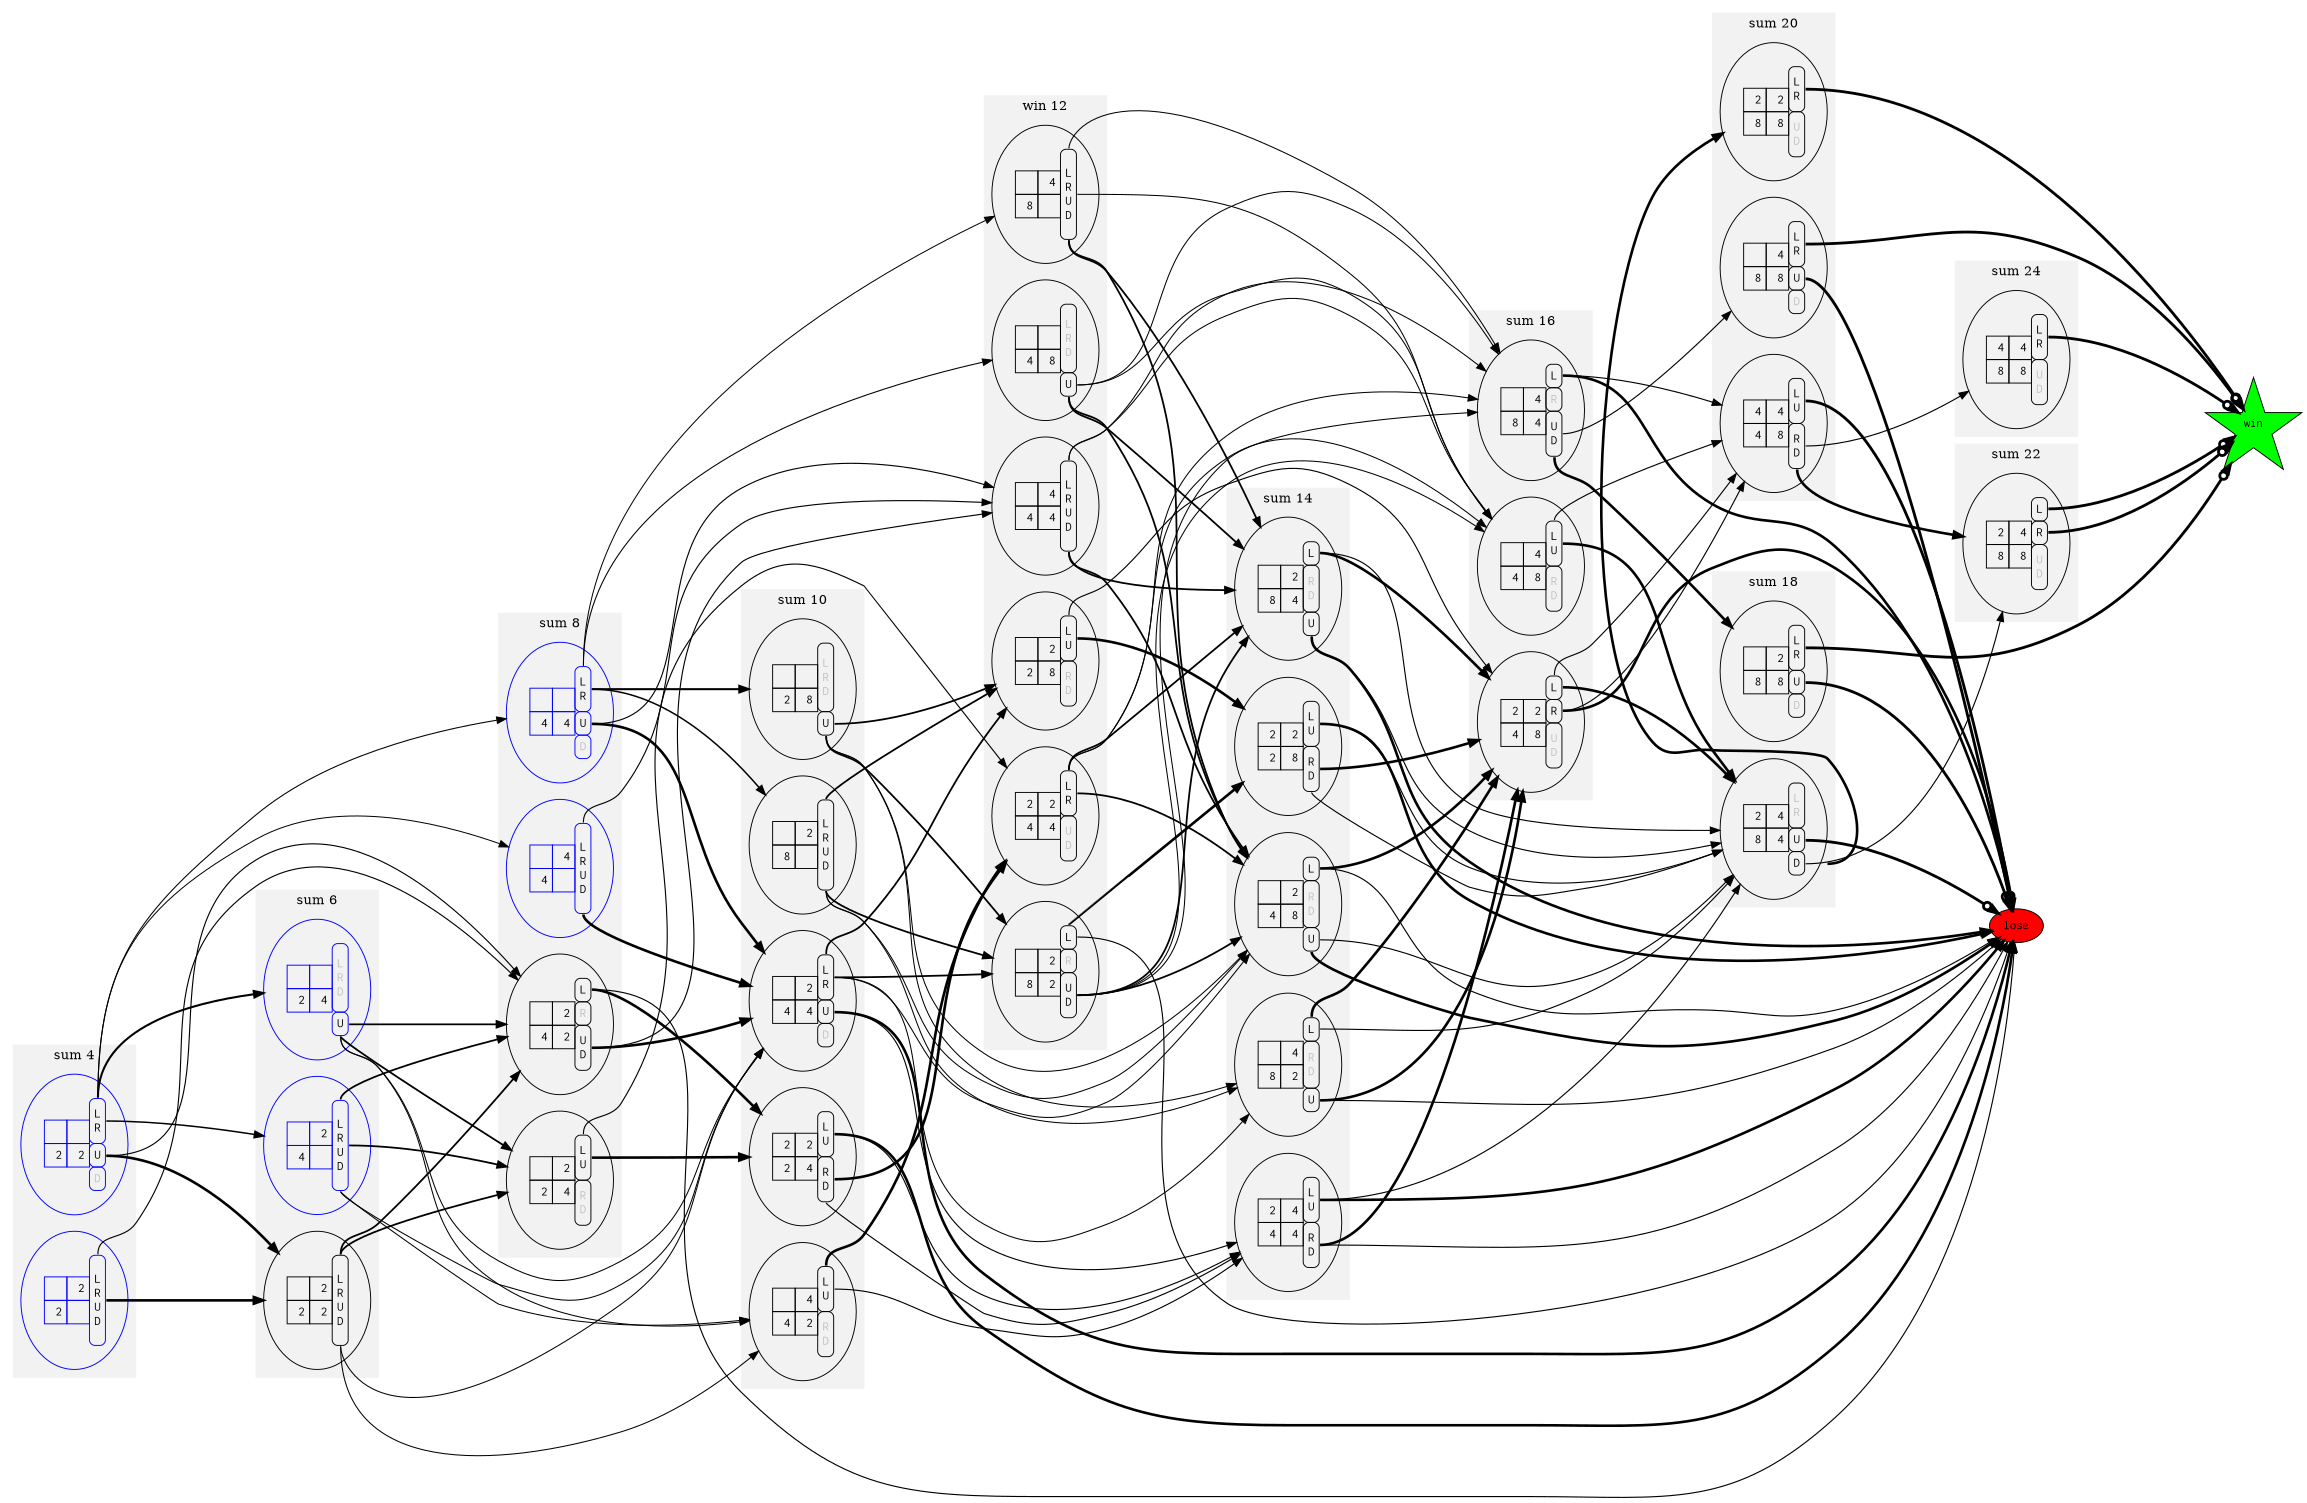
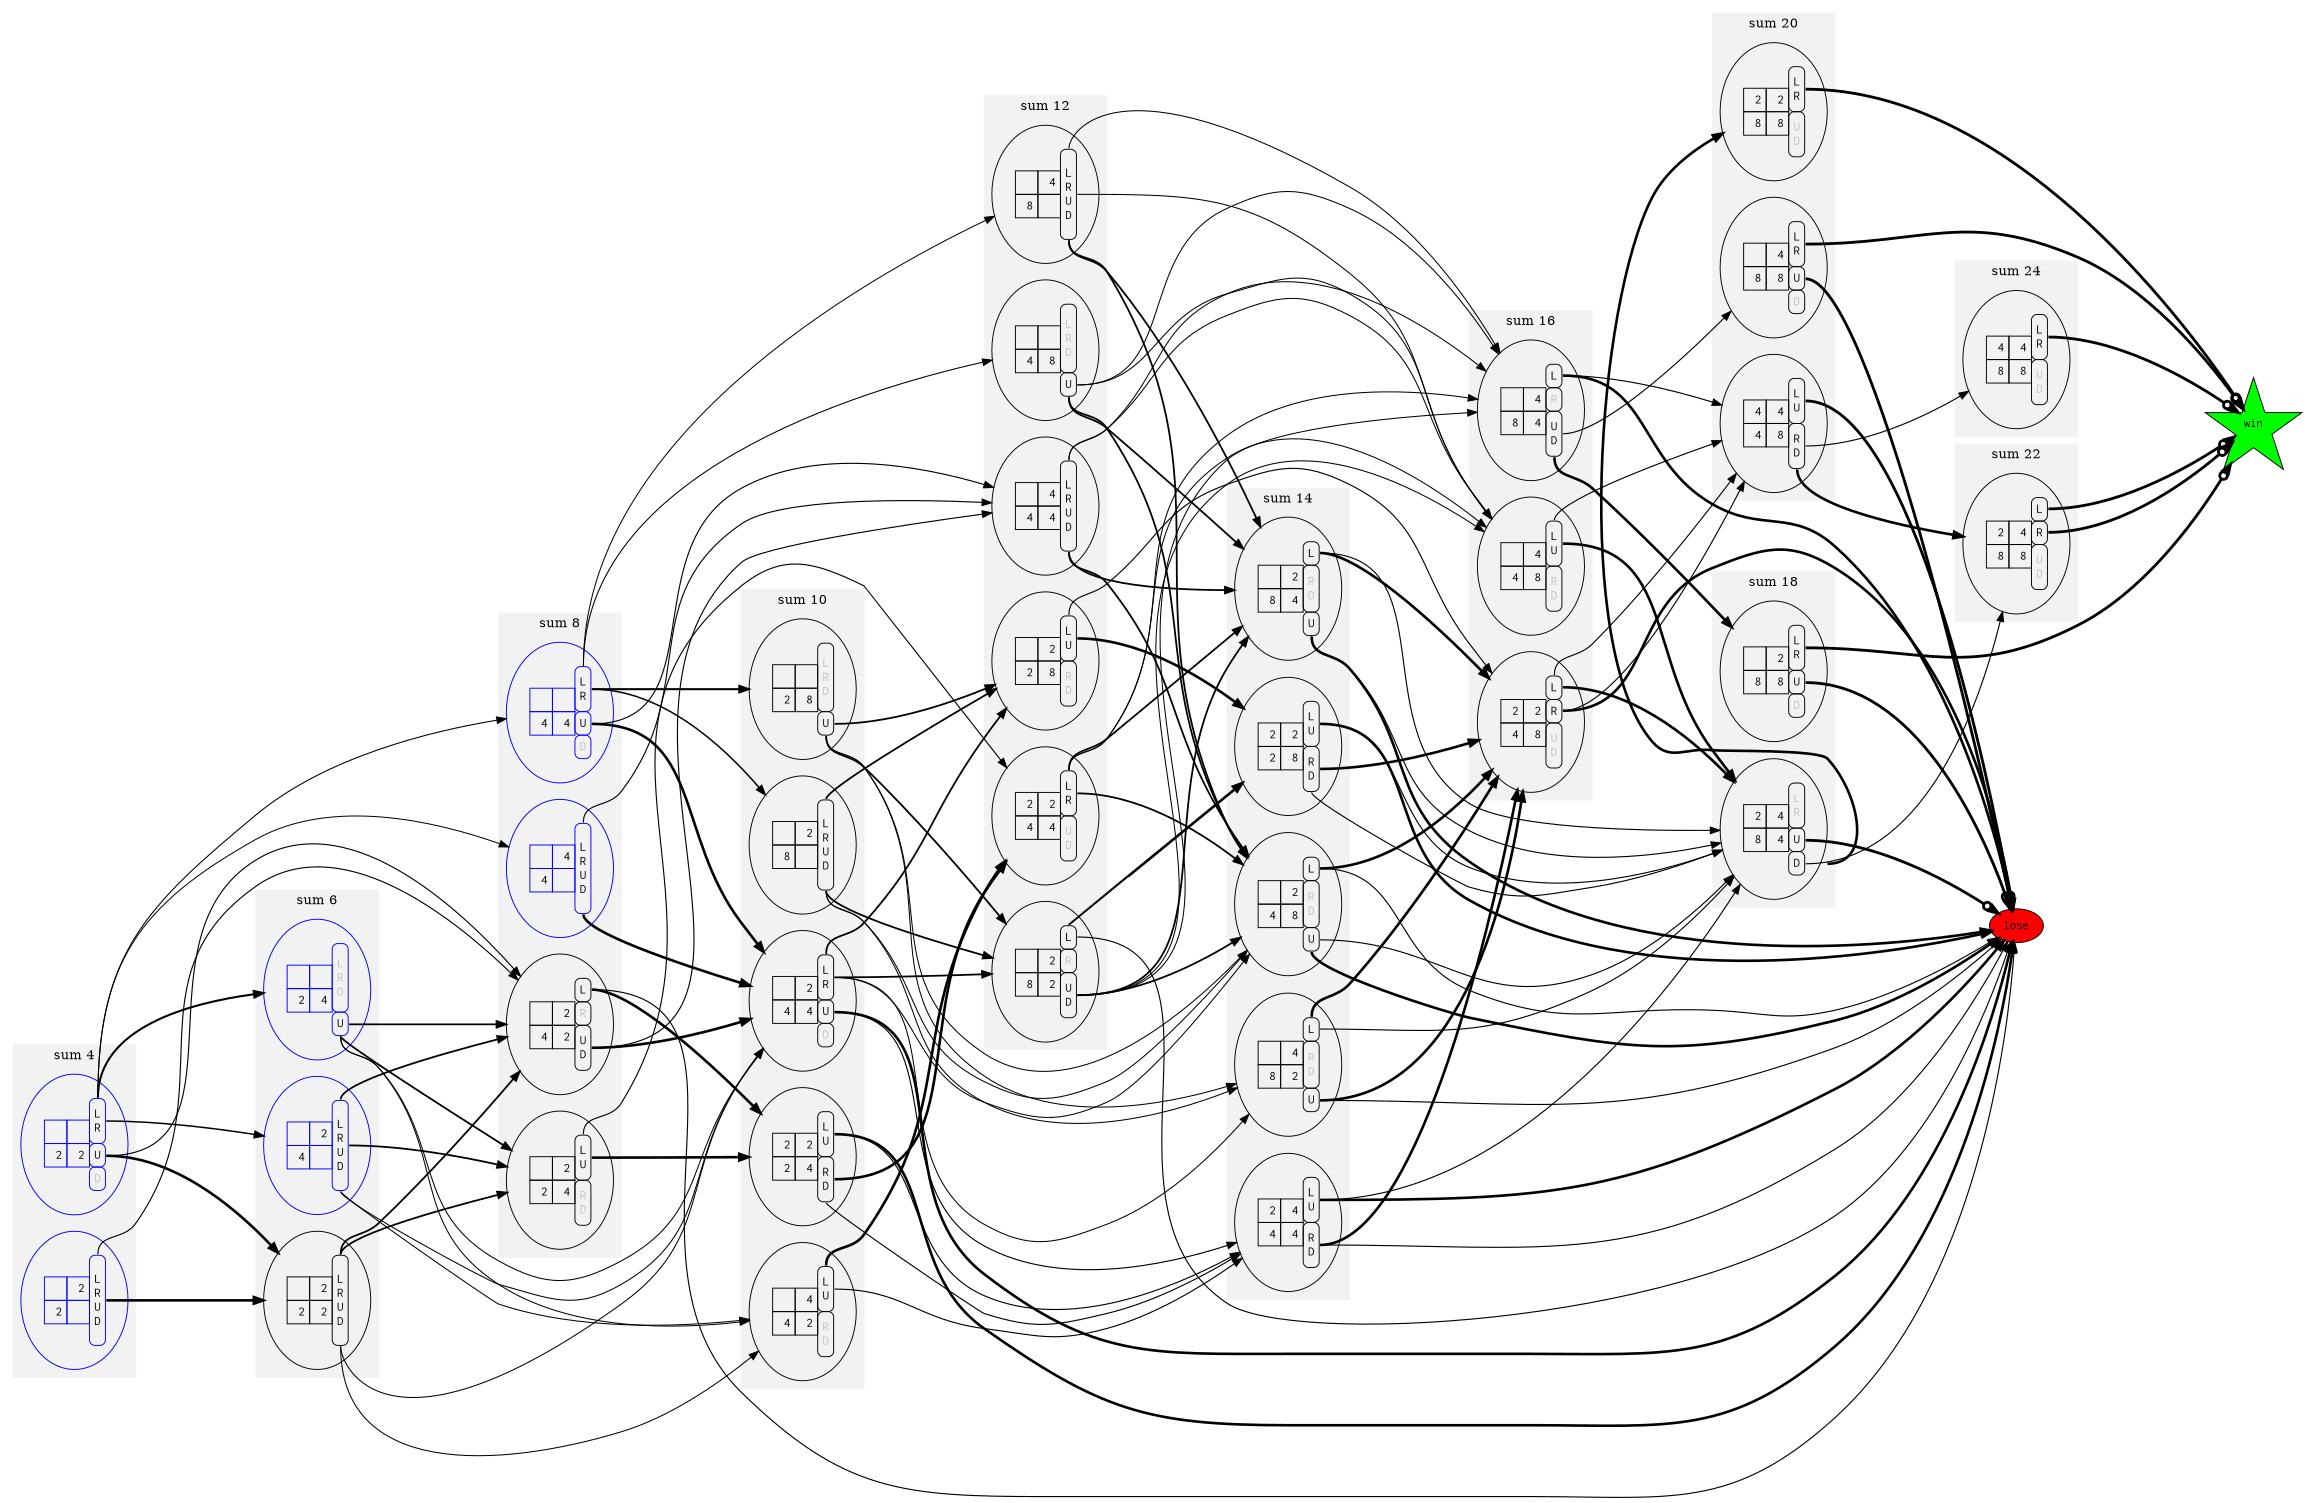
(1045, 107) -> (1045, 107)
